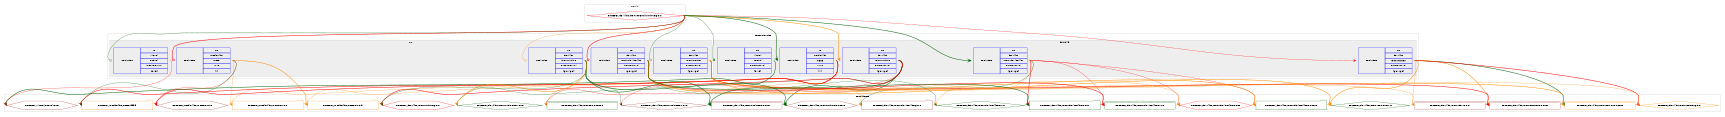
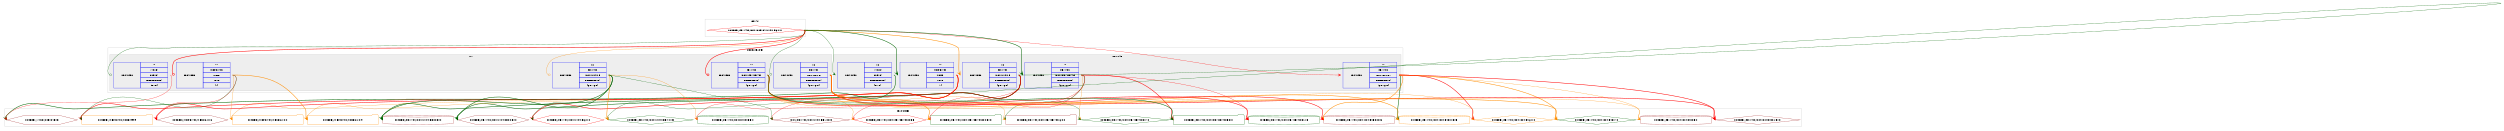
(664, 105) -> (811, 120)
(1450, 105) -> (1676, 120)
none -> (1758, 120)
